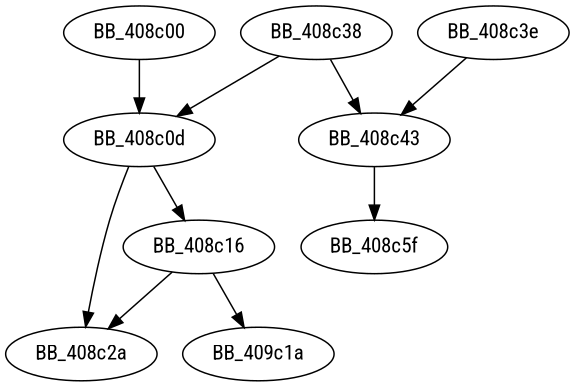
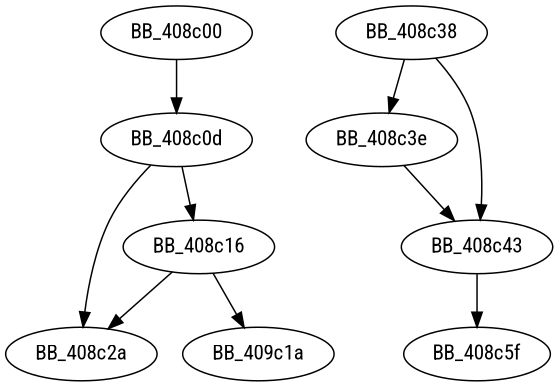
(235, 82) -> (399, 79)
